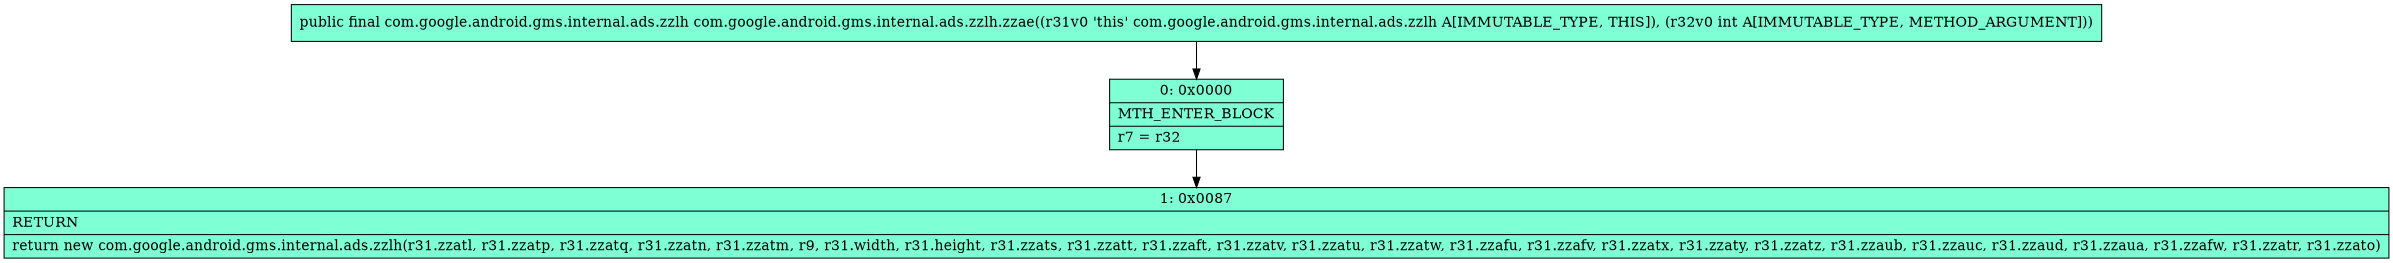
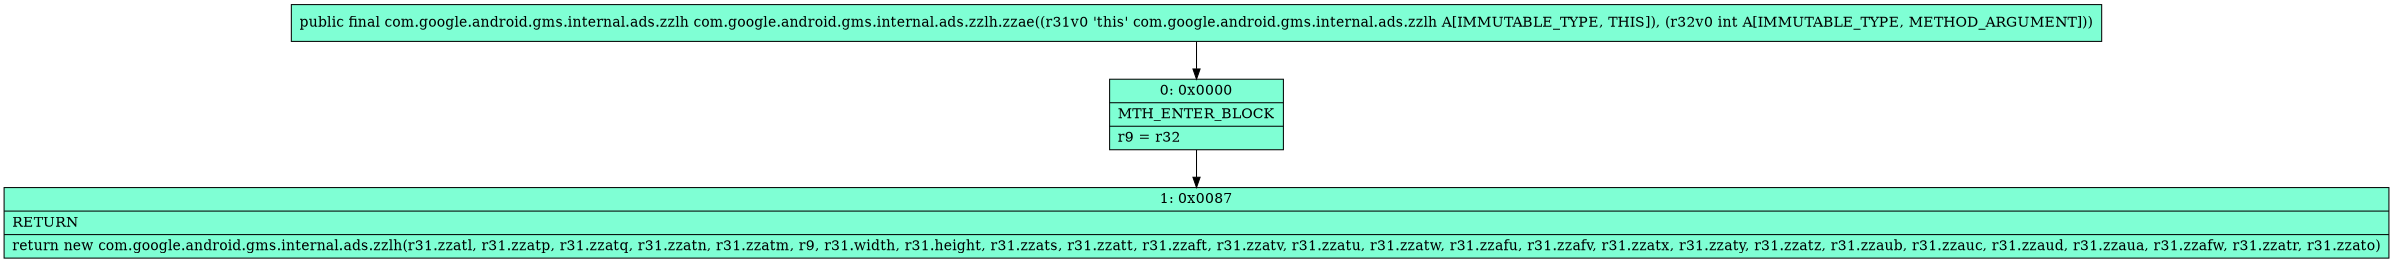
(1149, 137) -> (1149, 137)
